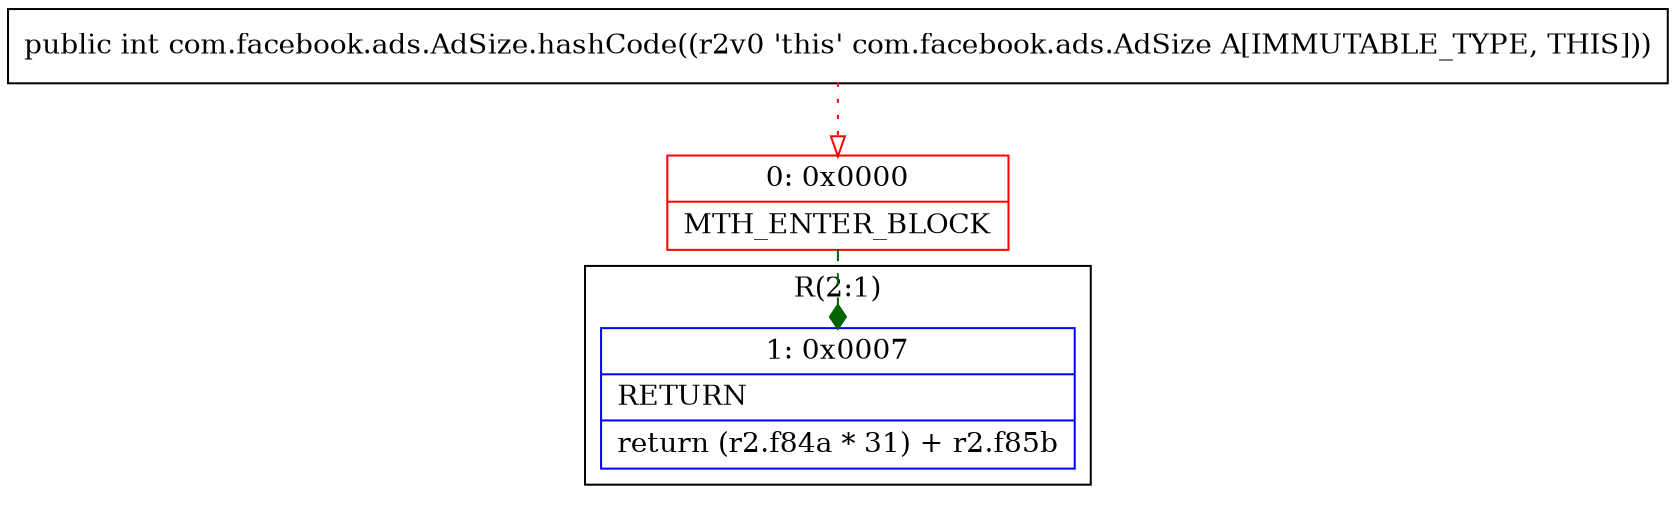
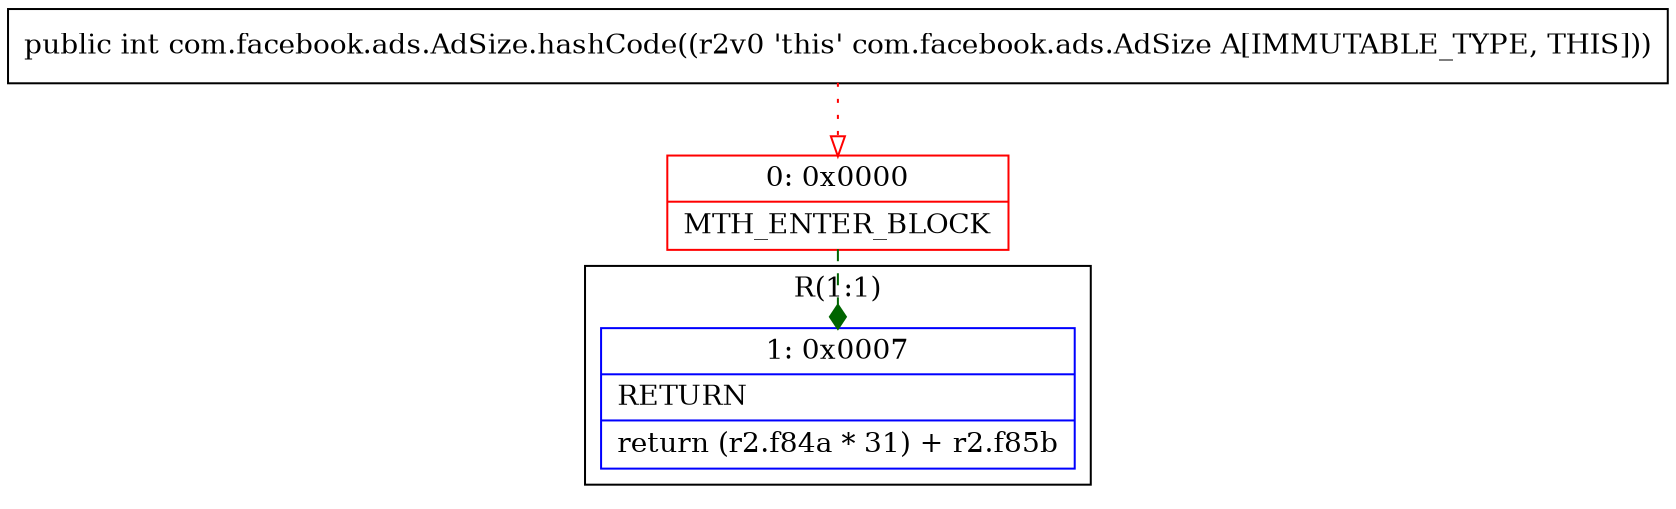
(838, 289) -> (838, 289)
